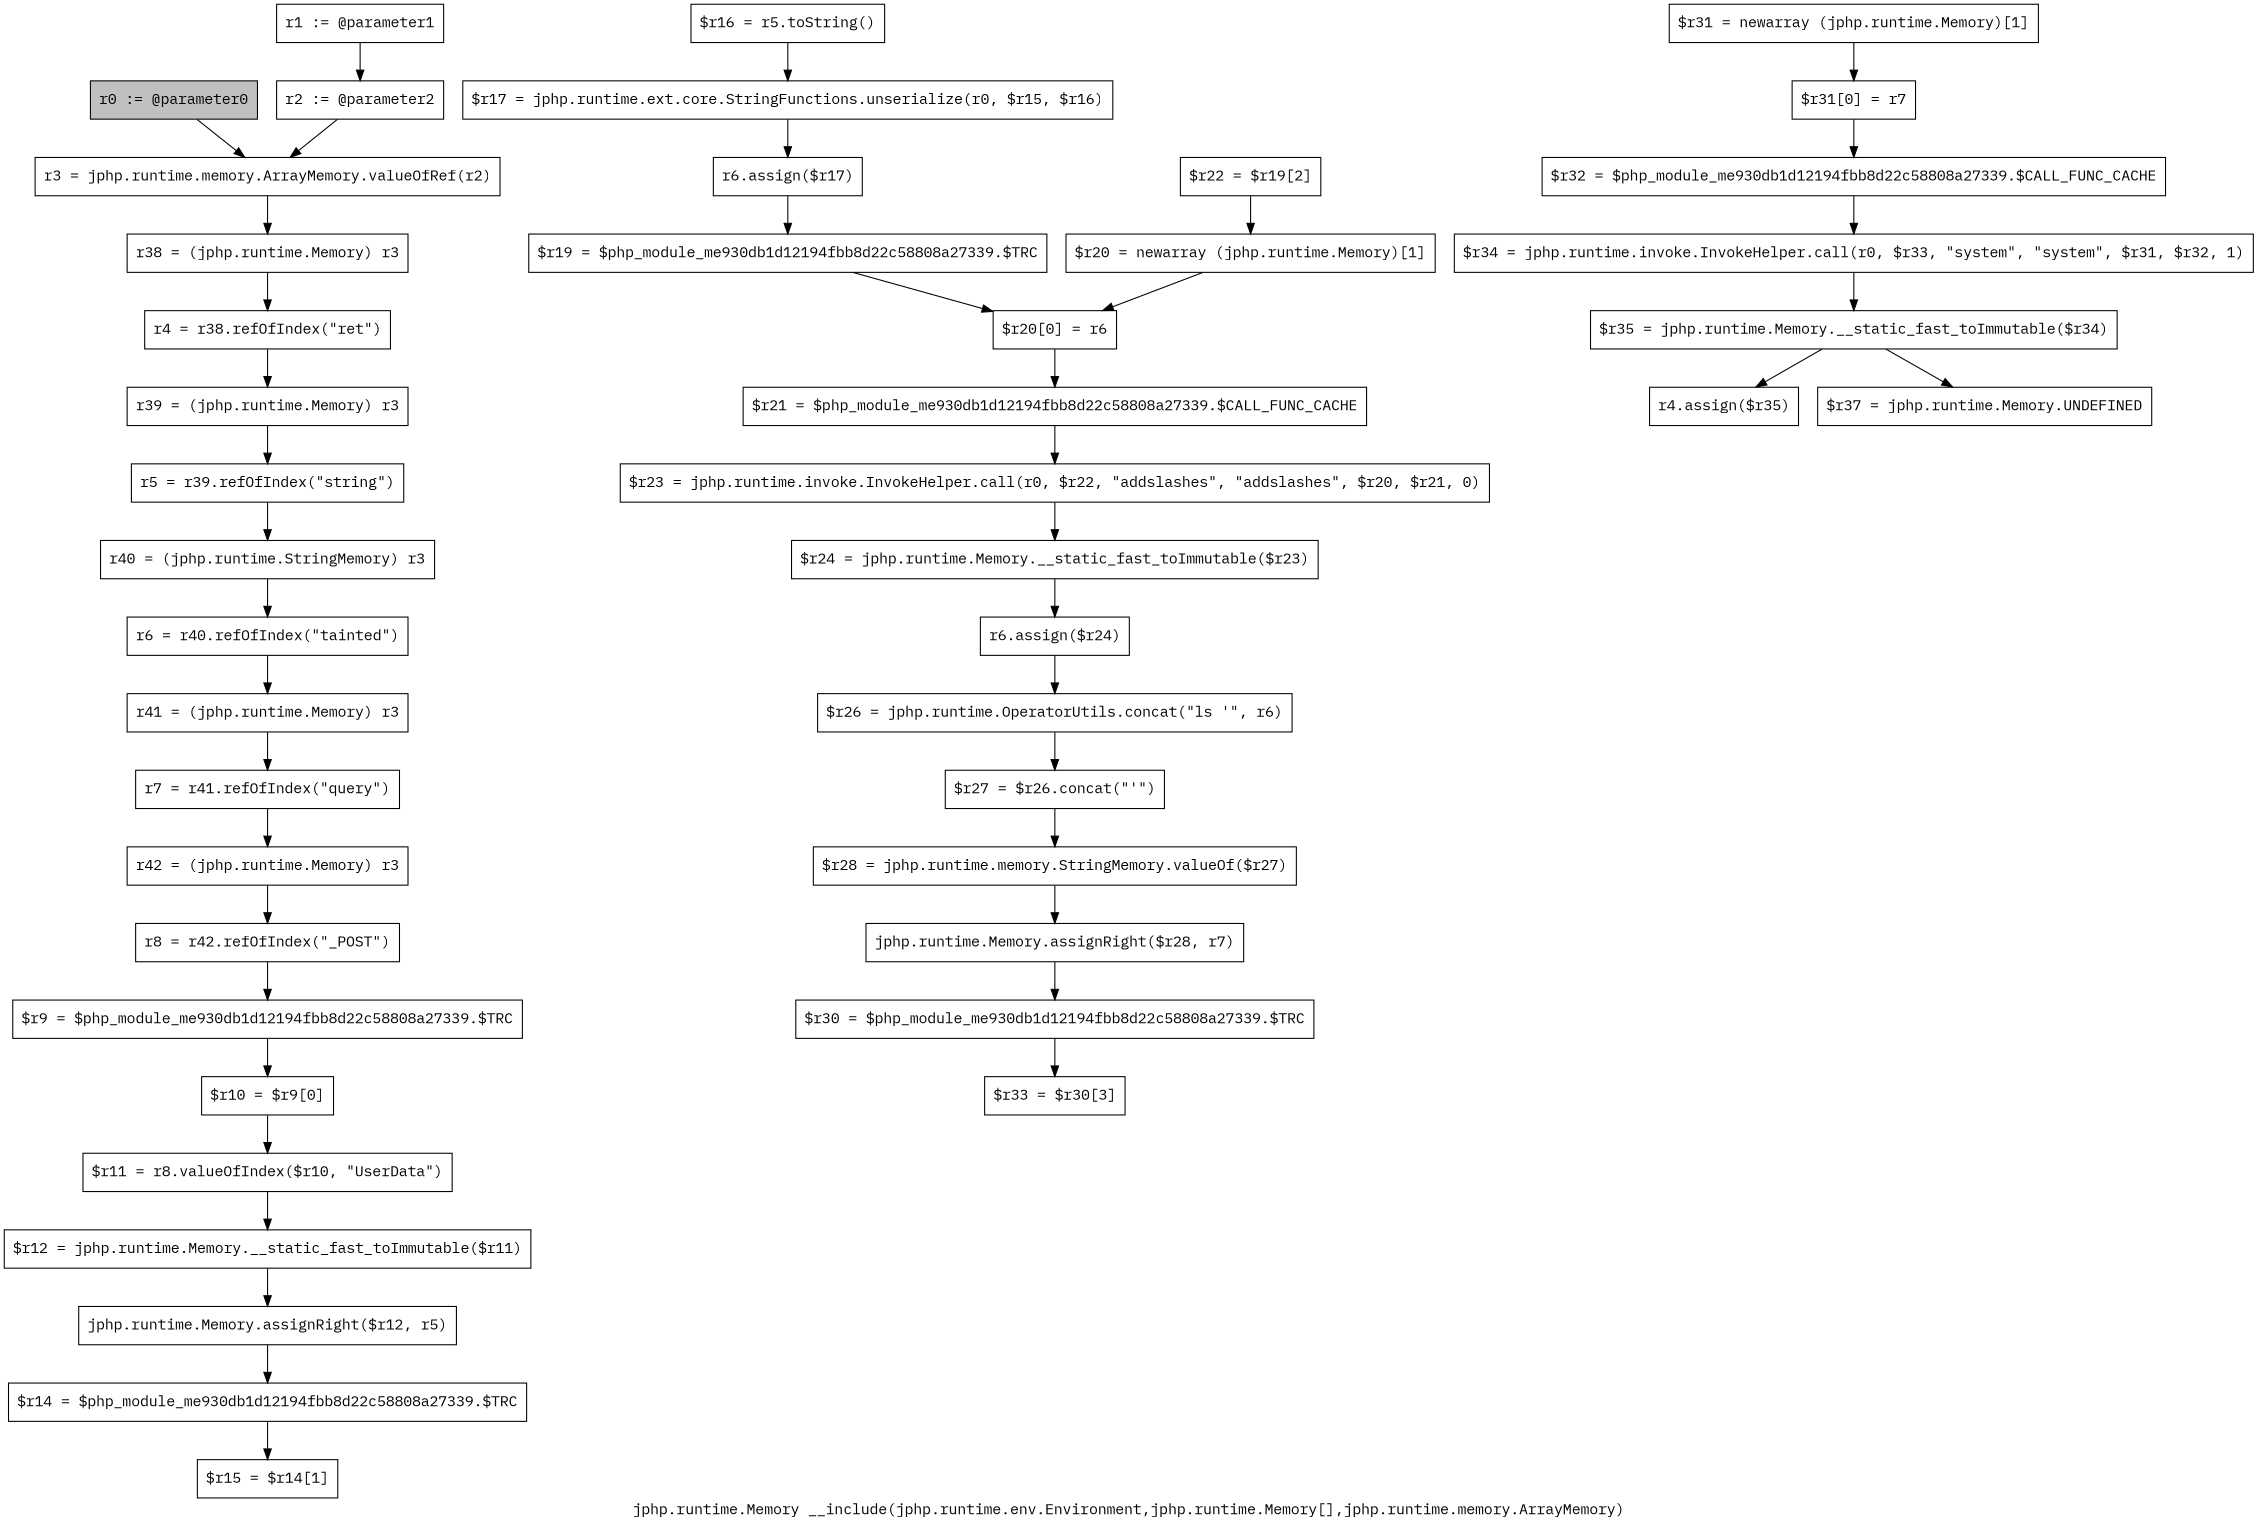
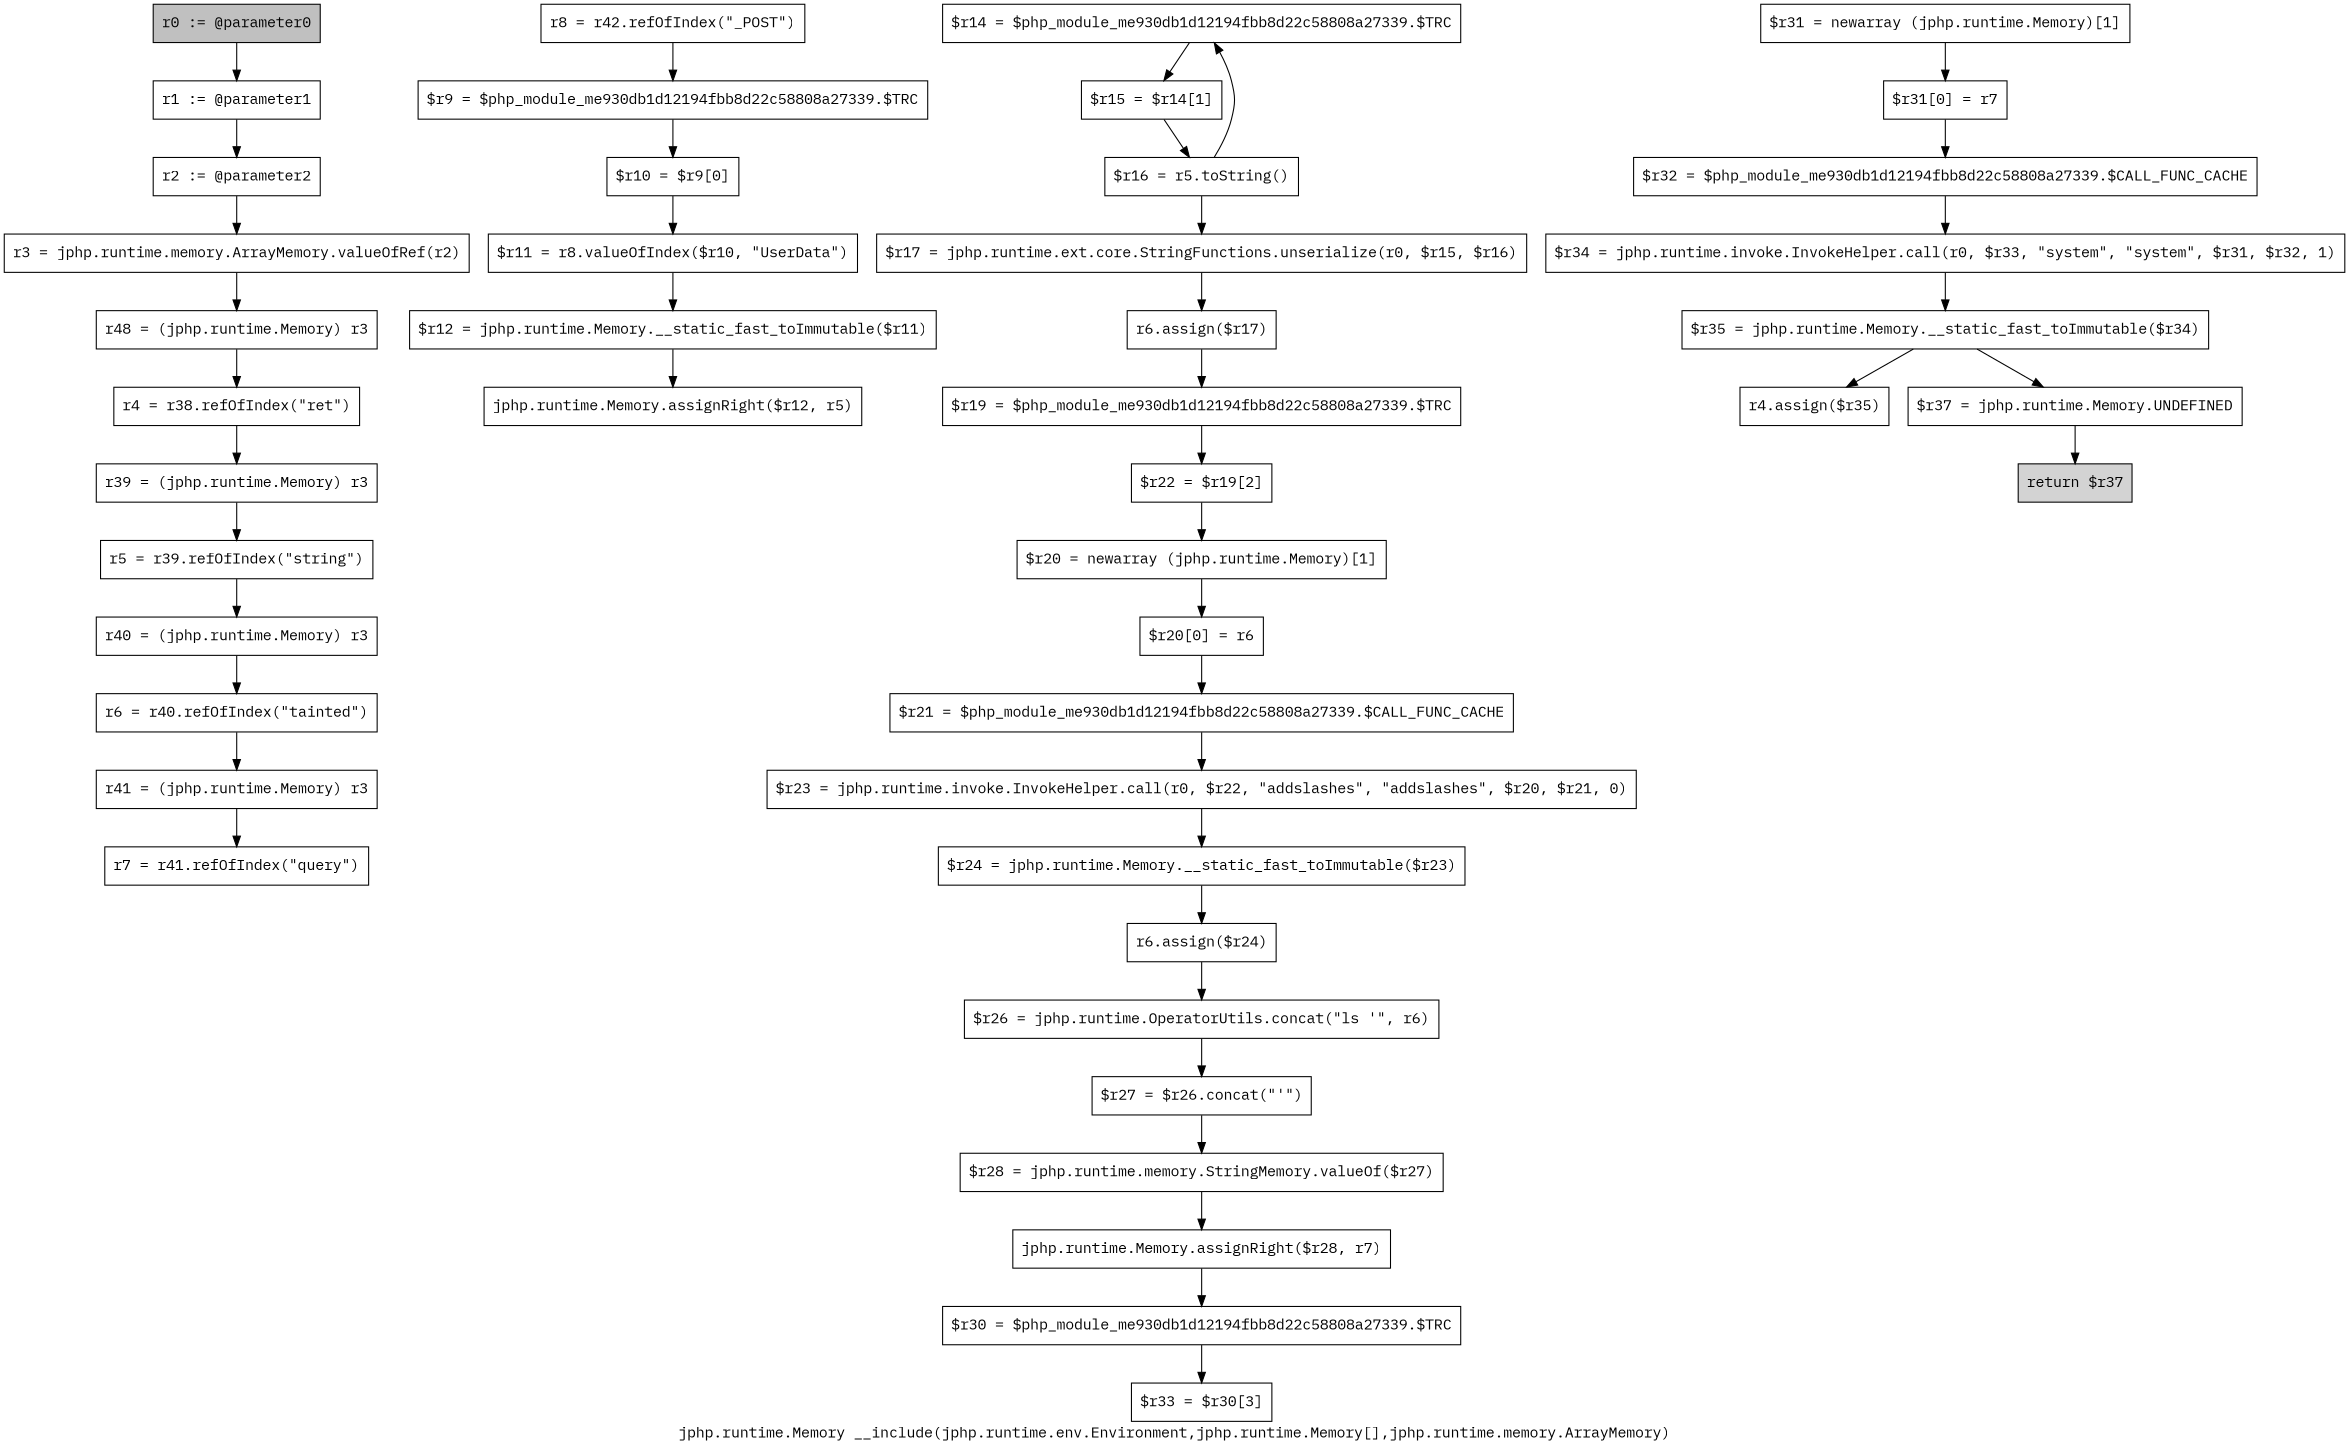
none -> (1174, 134)
(217, 135) -> (237, 56)
(268, 253) -> (237, 330)
(917, 290) -> (1202, 439)
none -> (2075, 483)
(268, 560) -> (237, 636)
(268, 866) -> none
(268, 1359) -> (1234, 105)
